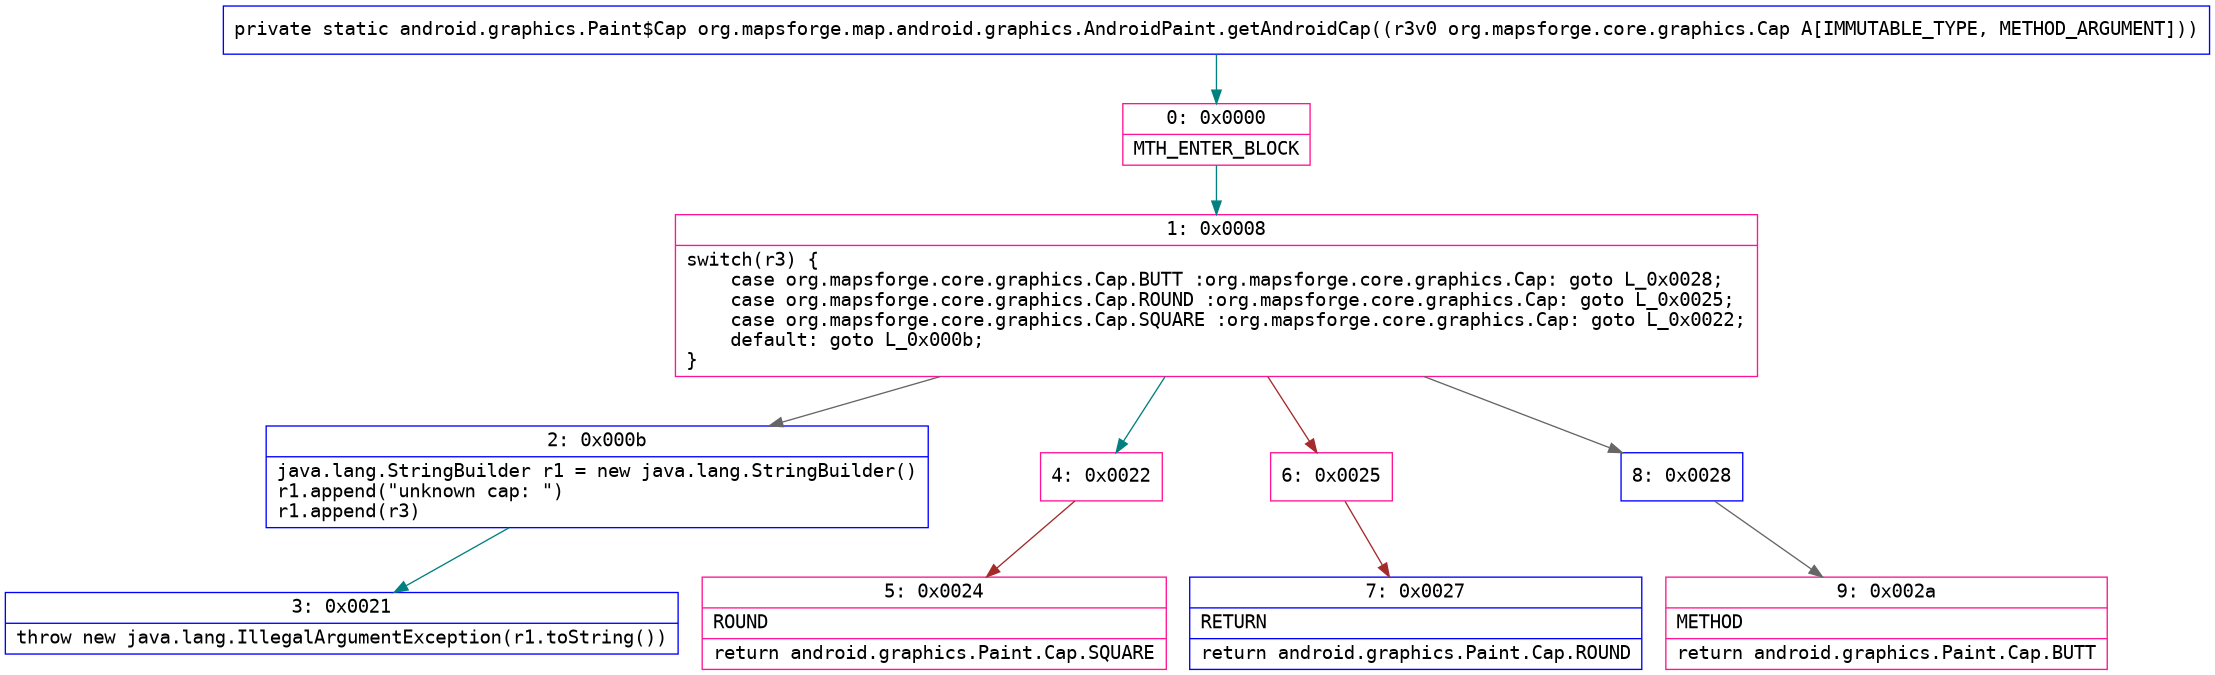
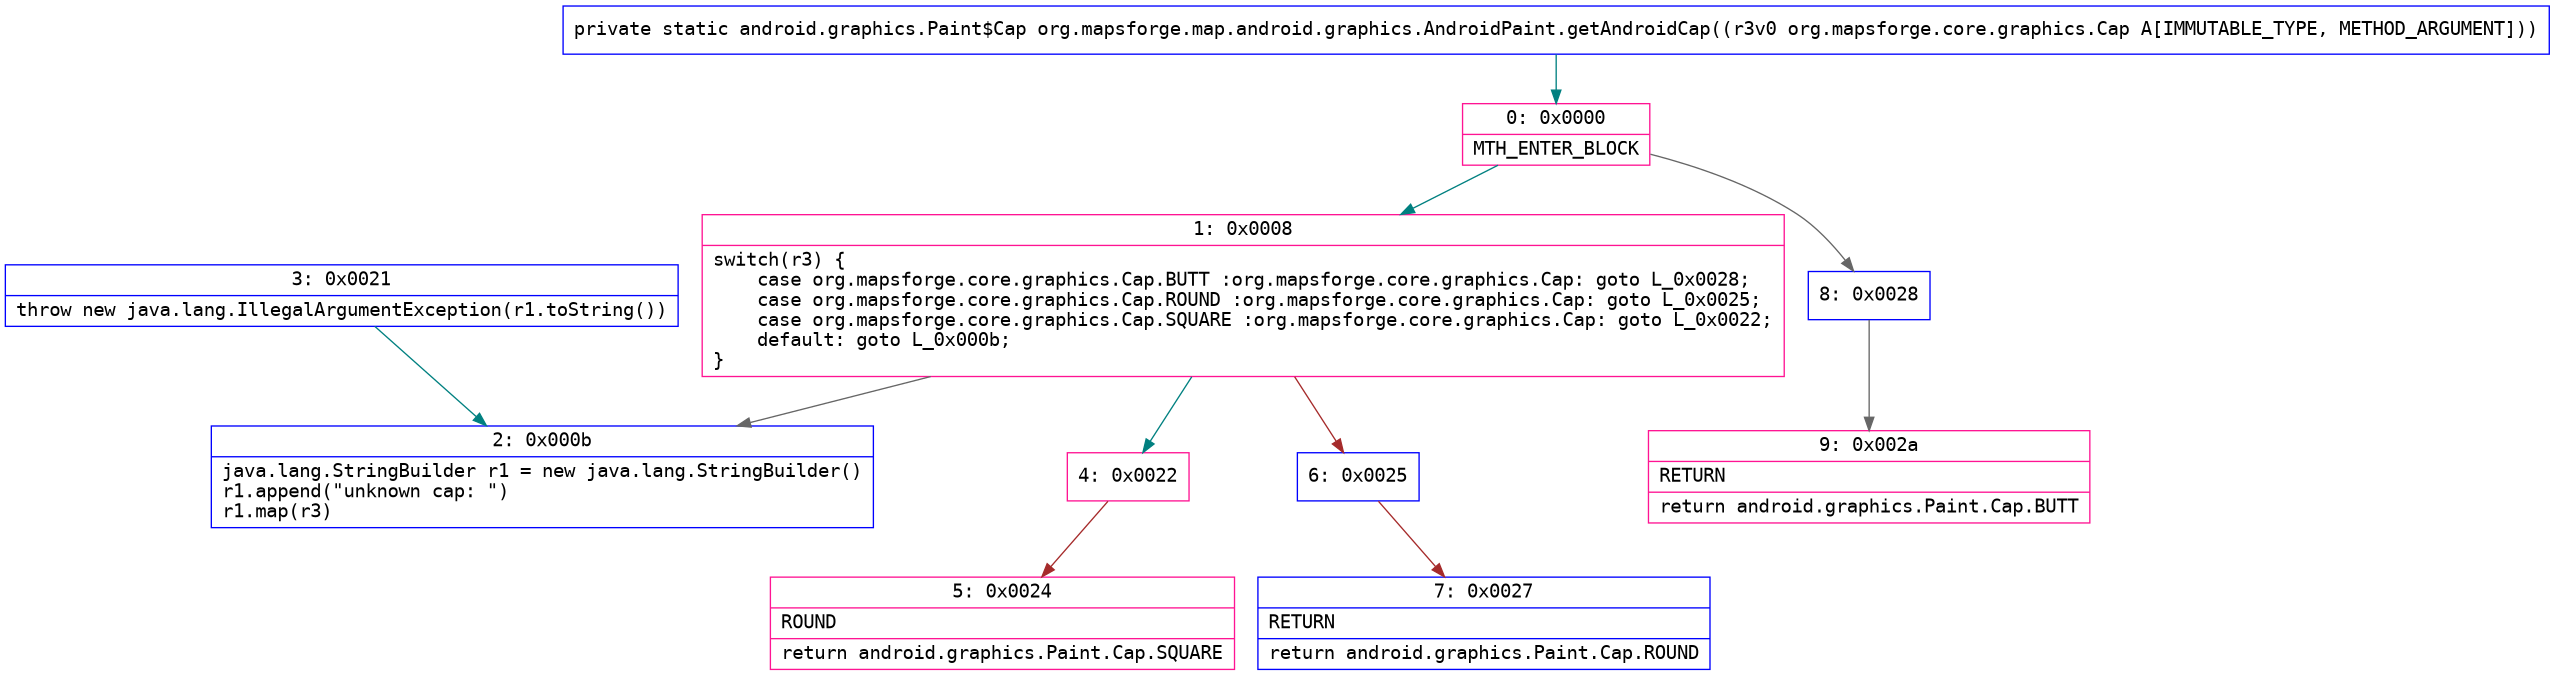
(1517, 412) -> (1757, 192)
(1331, 477) -> (1358, 477)
(349, 512) -> (278, 512)
(458, 557) -> (425, 371)
(1710, 623) -> (1693, 476)
